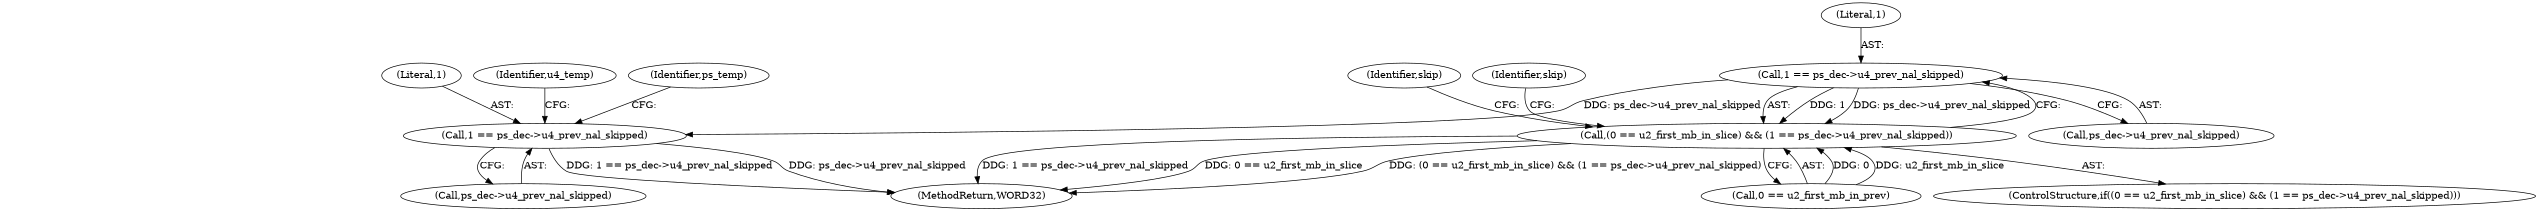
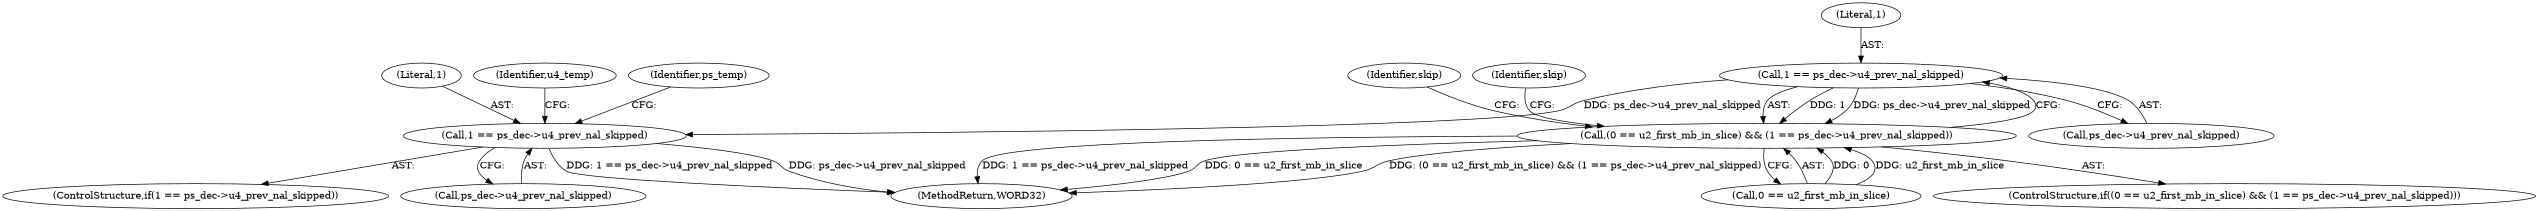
none -> (196, 196)
(1811, 196) -> (1811, 196)
